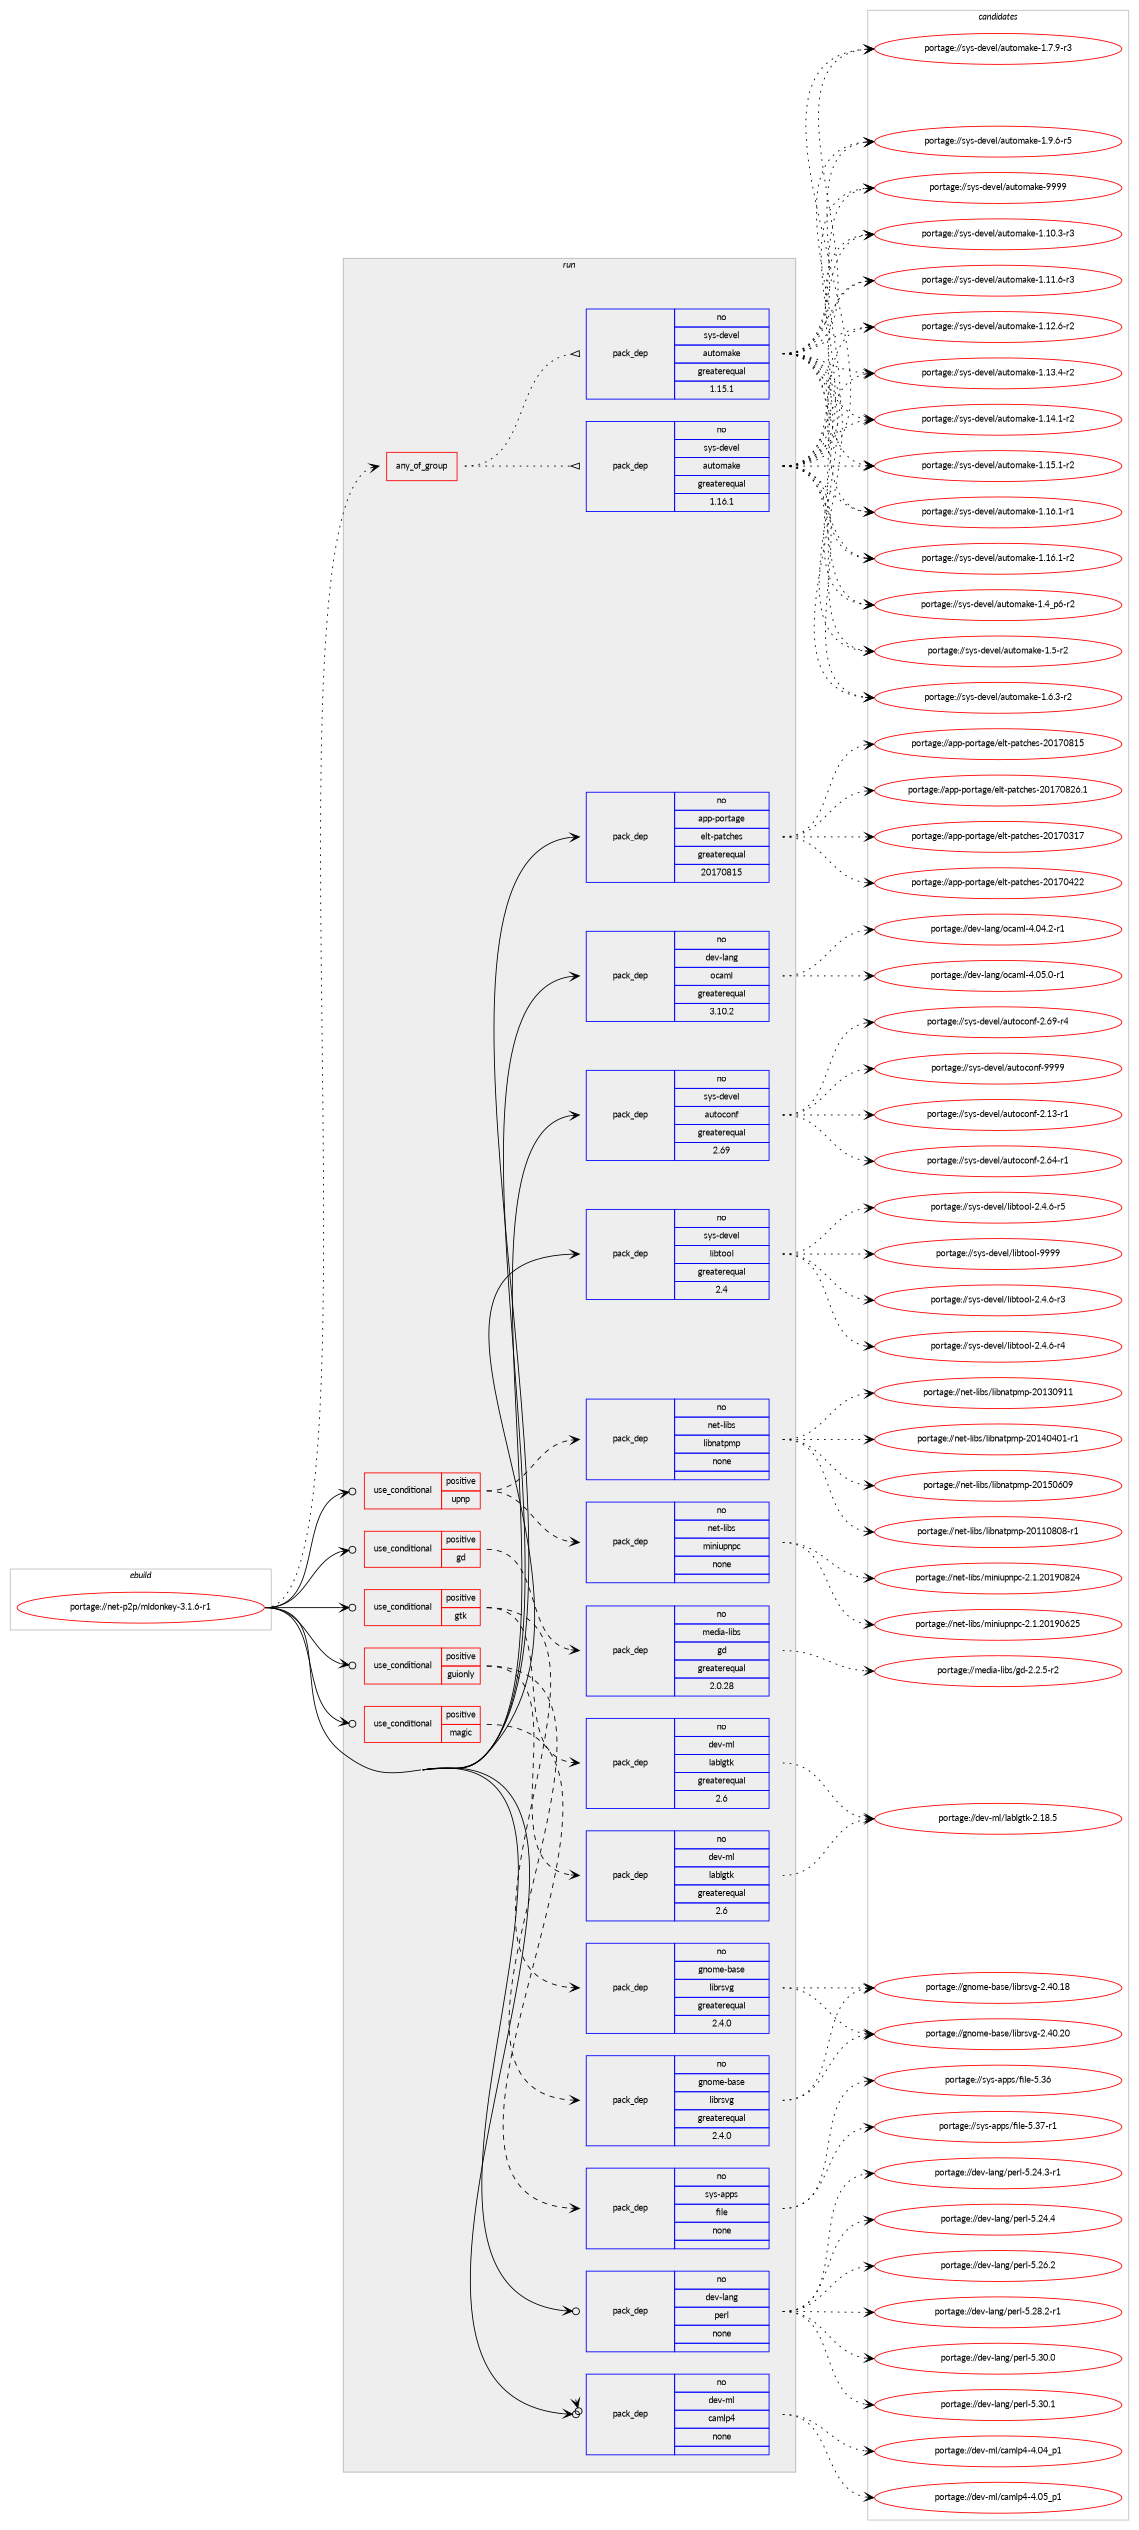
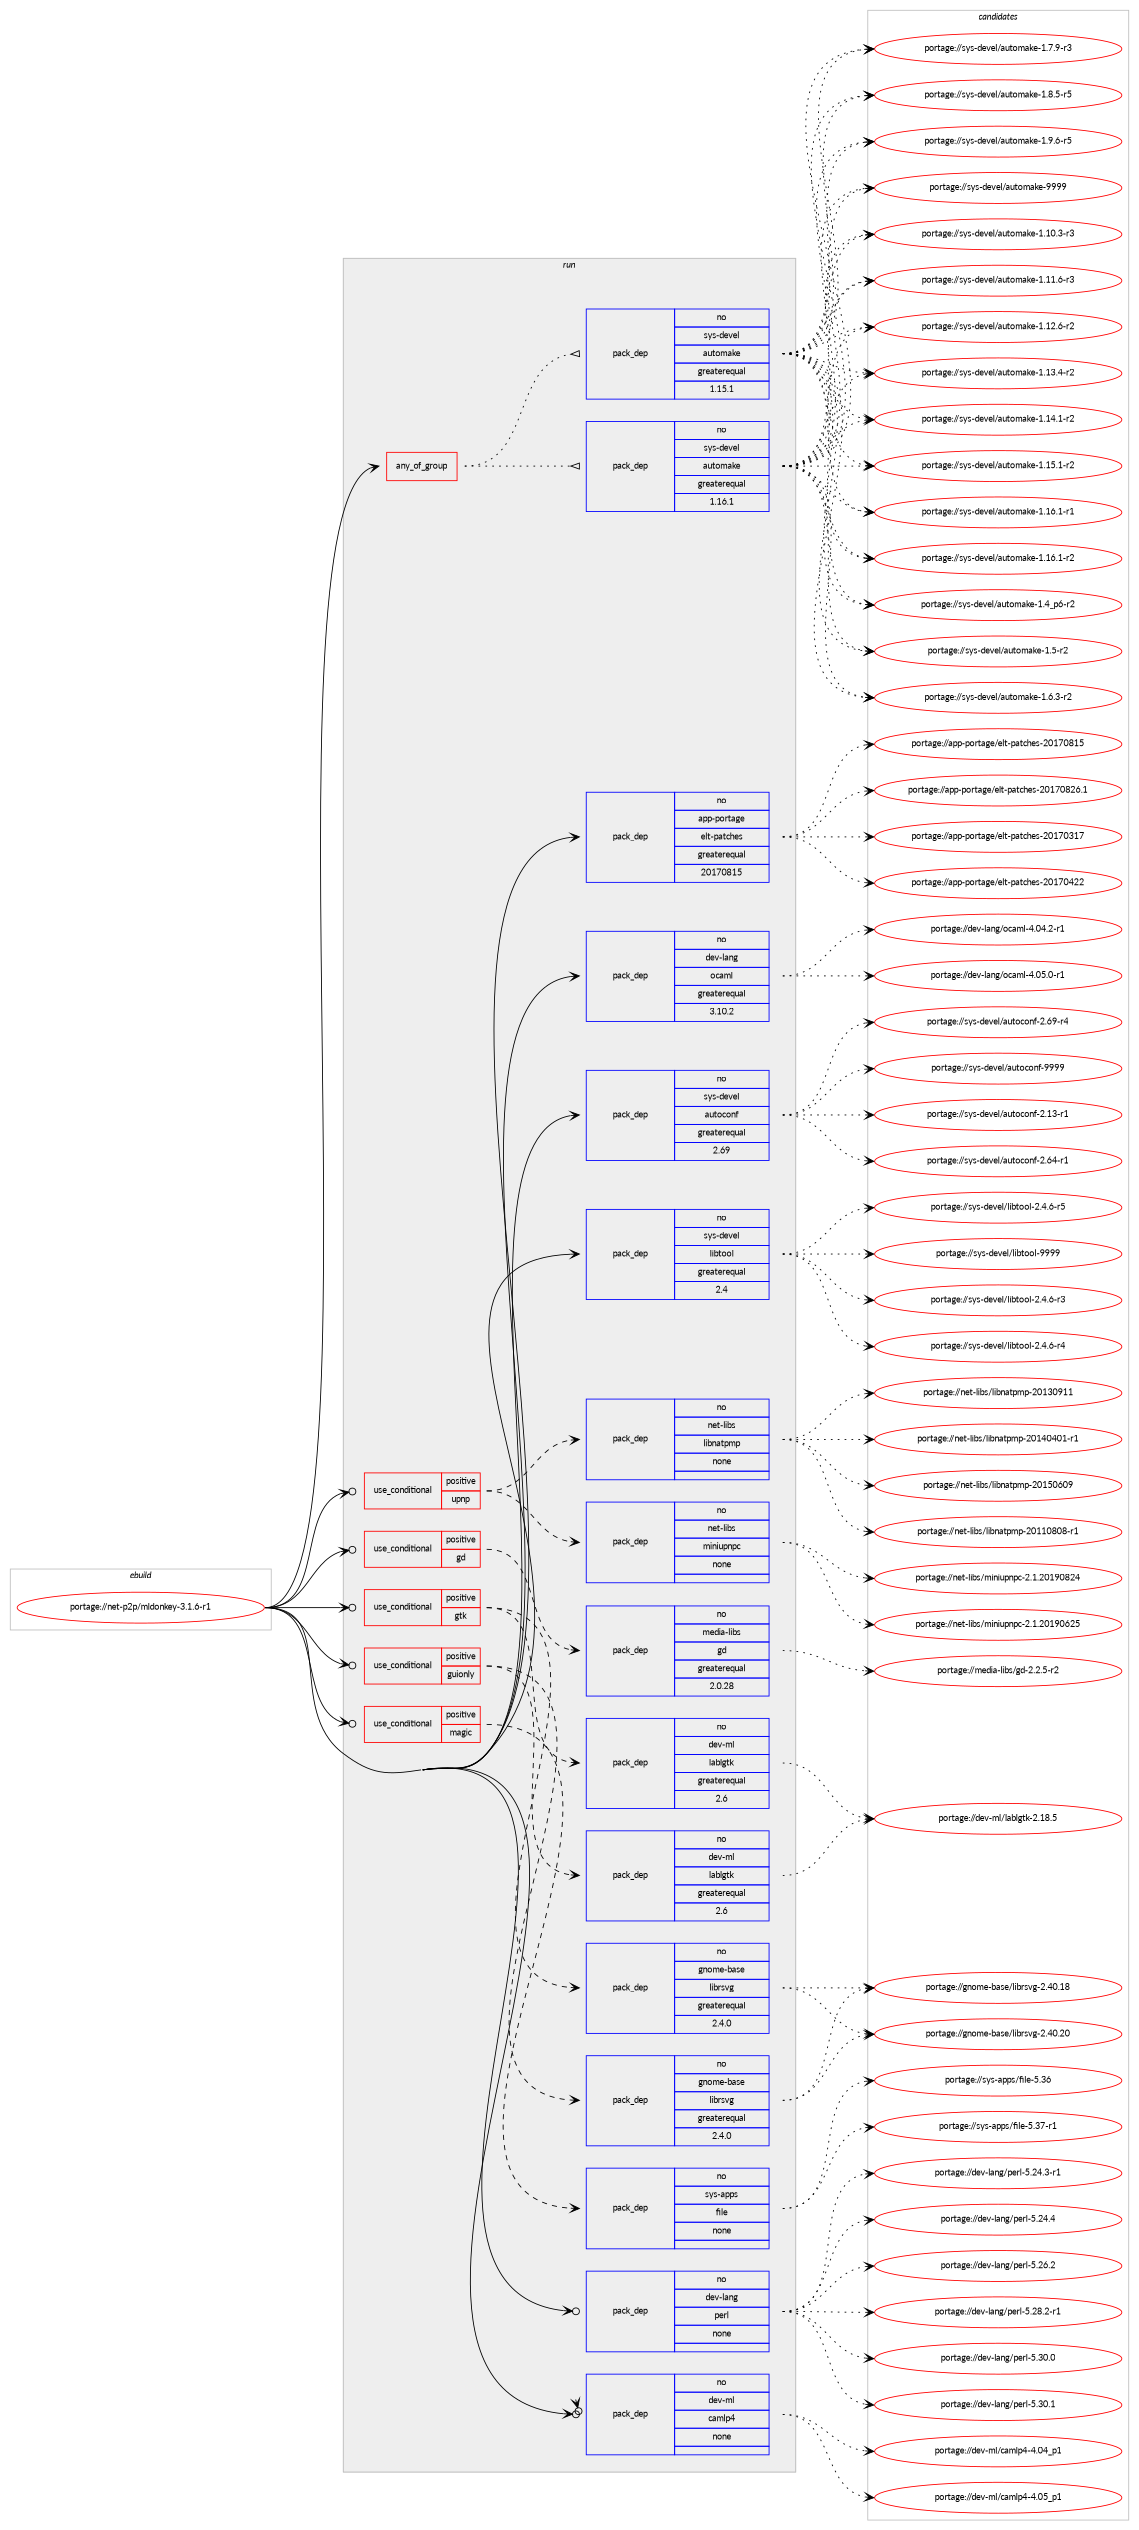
none -> (998, 95)
(322, 1040) -> (322, 1040)
